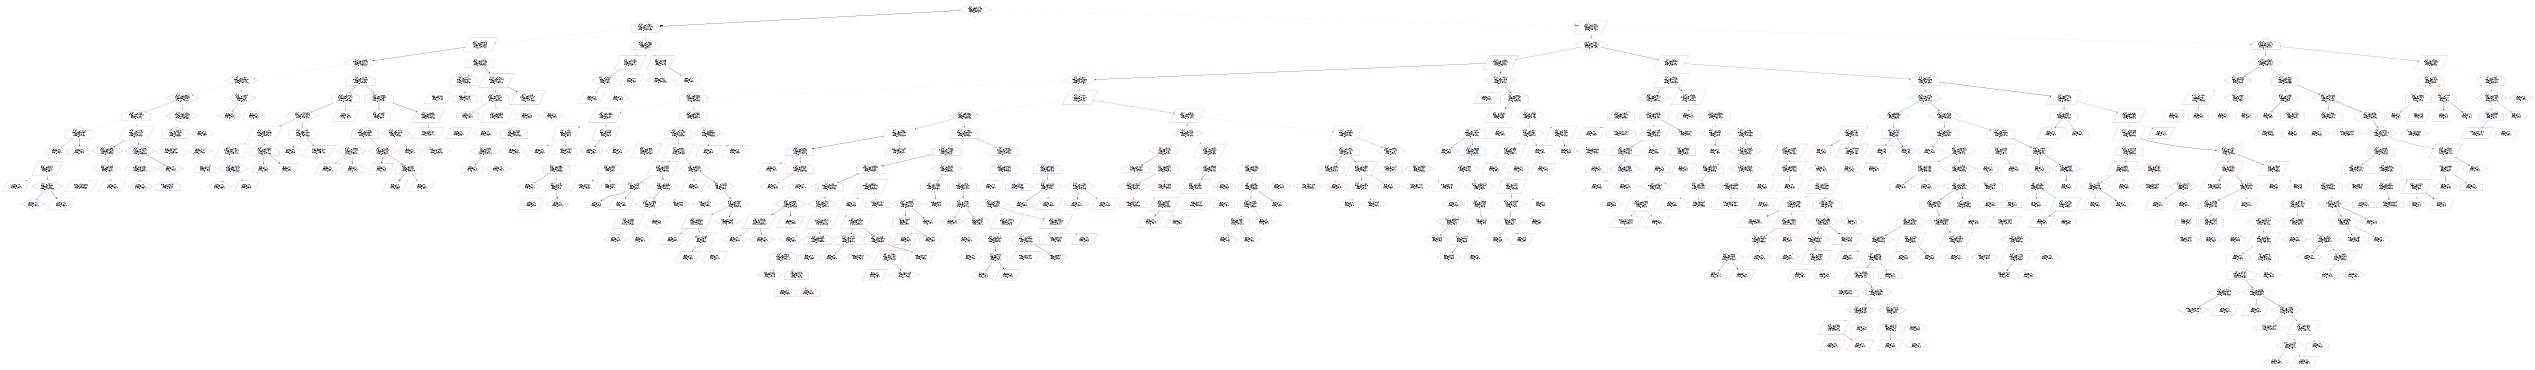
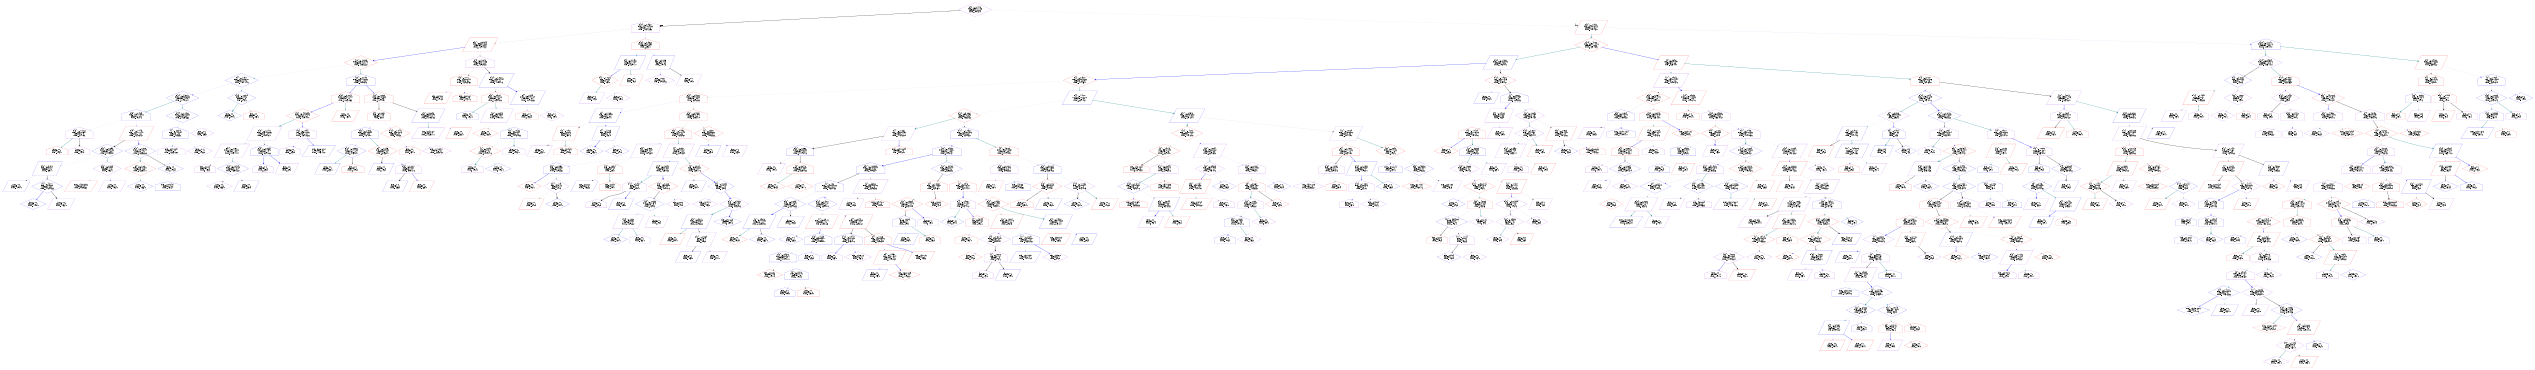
(395, 160) -> (395, 160)
(1903, 257) -> none
